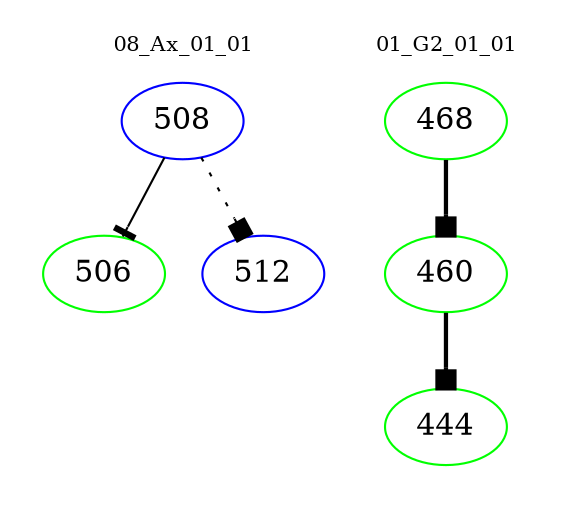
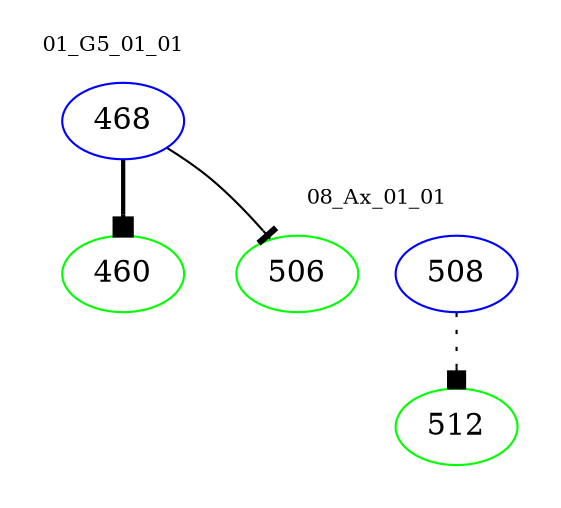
(447, 46) -> (114, 46)
(446, 121) -> (123, 121)
(146, 192) -> (232, 198)
(263, 274) -> (457, 427)
(446, 427) -> none
